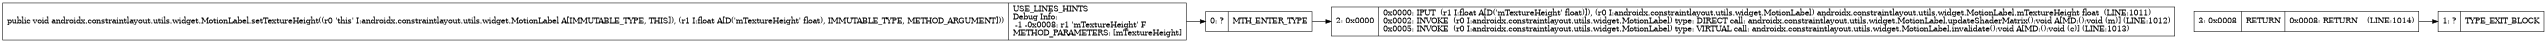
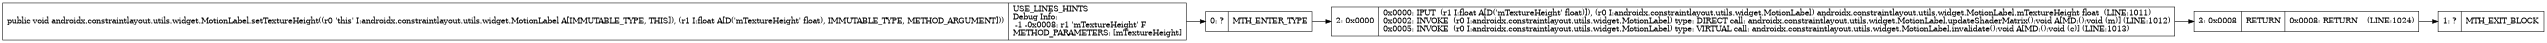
(2352, 21) -> (2352, 21)
(2502, 21) -> (2502, 21)
none -> (2182, 22)
